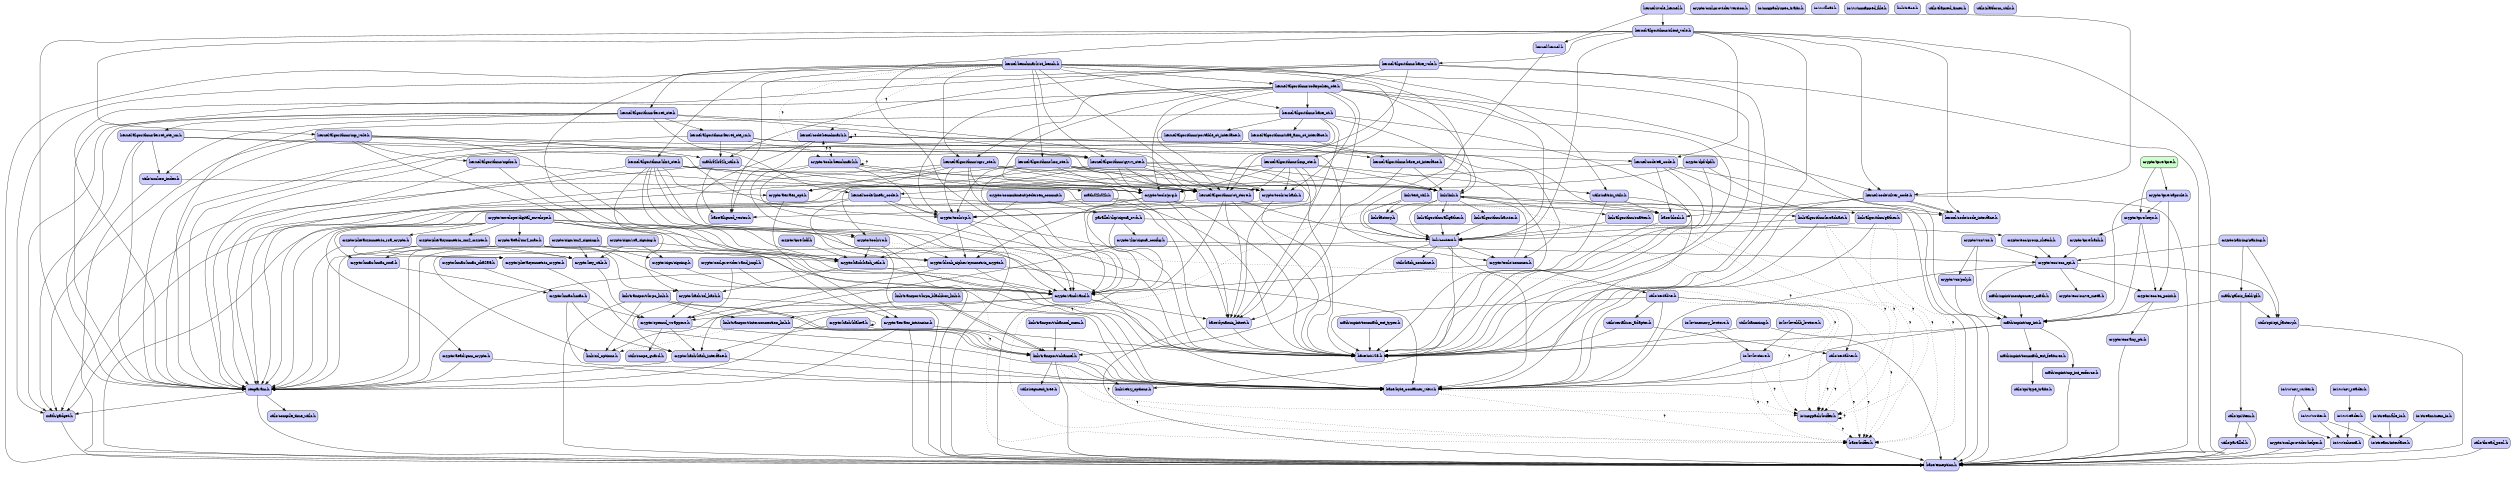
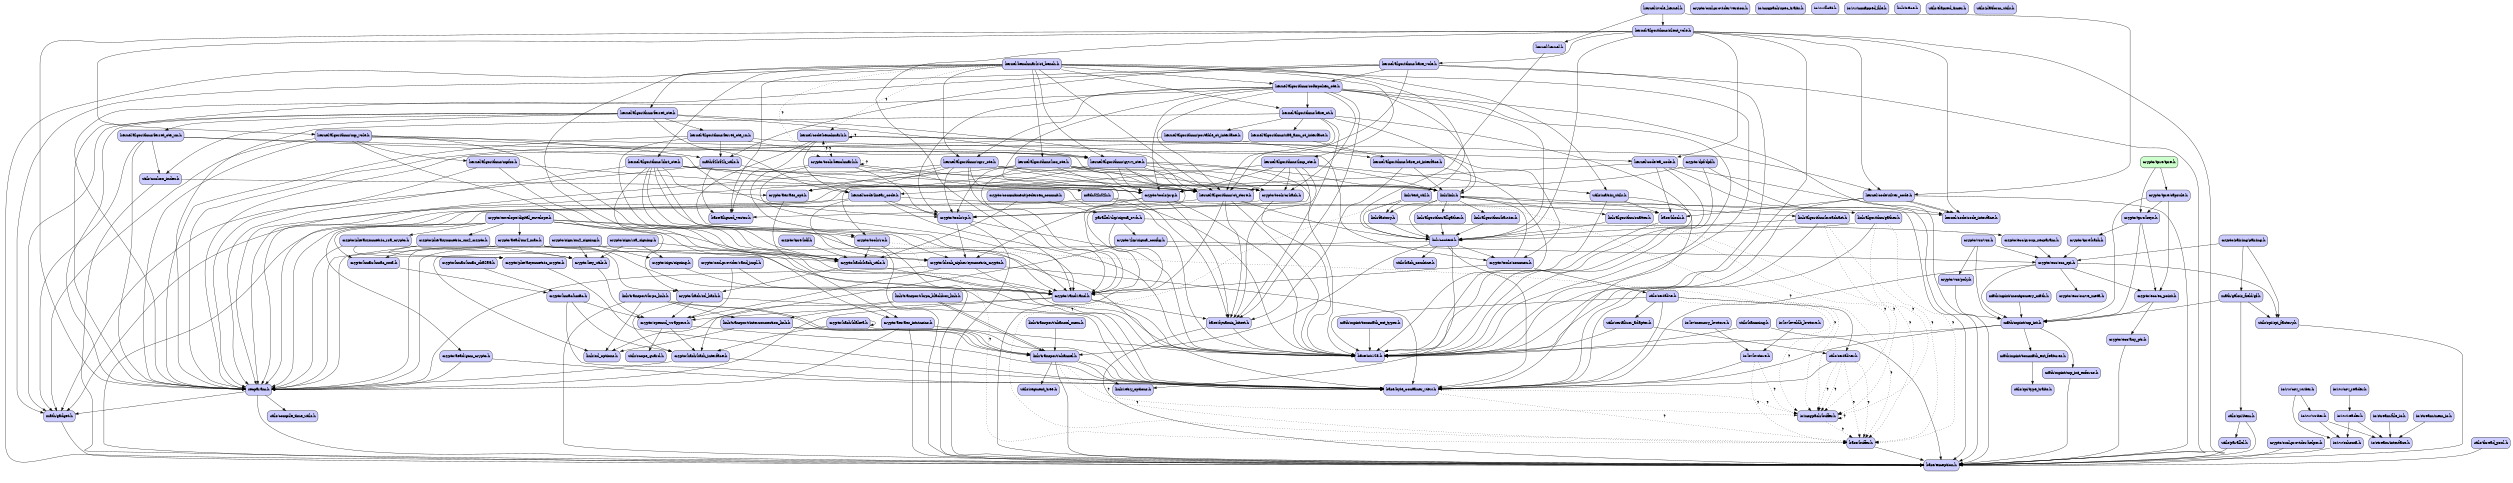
(1210, 147) -> (640, 219)
none -> (807, 170)
(2031, 241) -> (2031, 241)
(679, 340) -> (679, 340)
